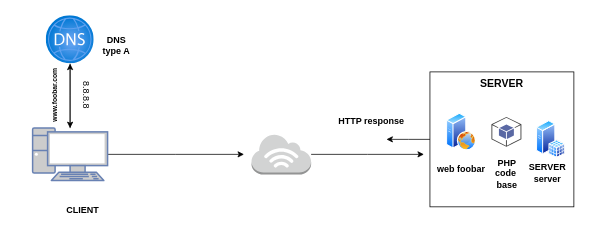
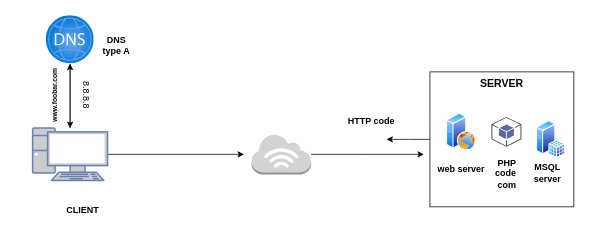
(372, 121) -> (372, 121)
(462, 169) -> (462, 169)
(548, 173) -> (548, 173)
(507, 174) -> (507, 174)
